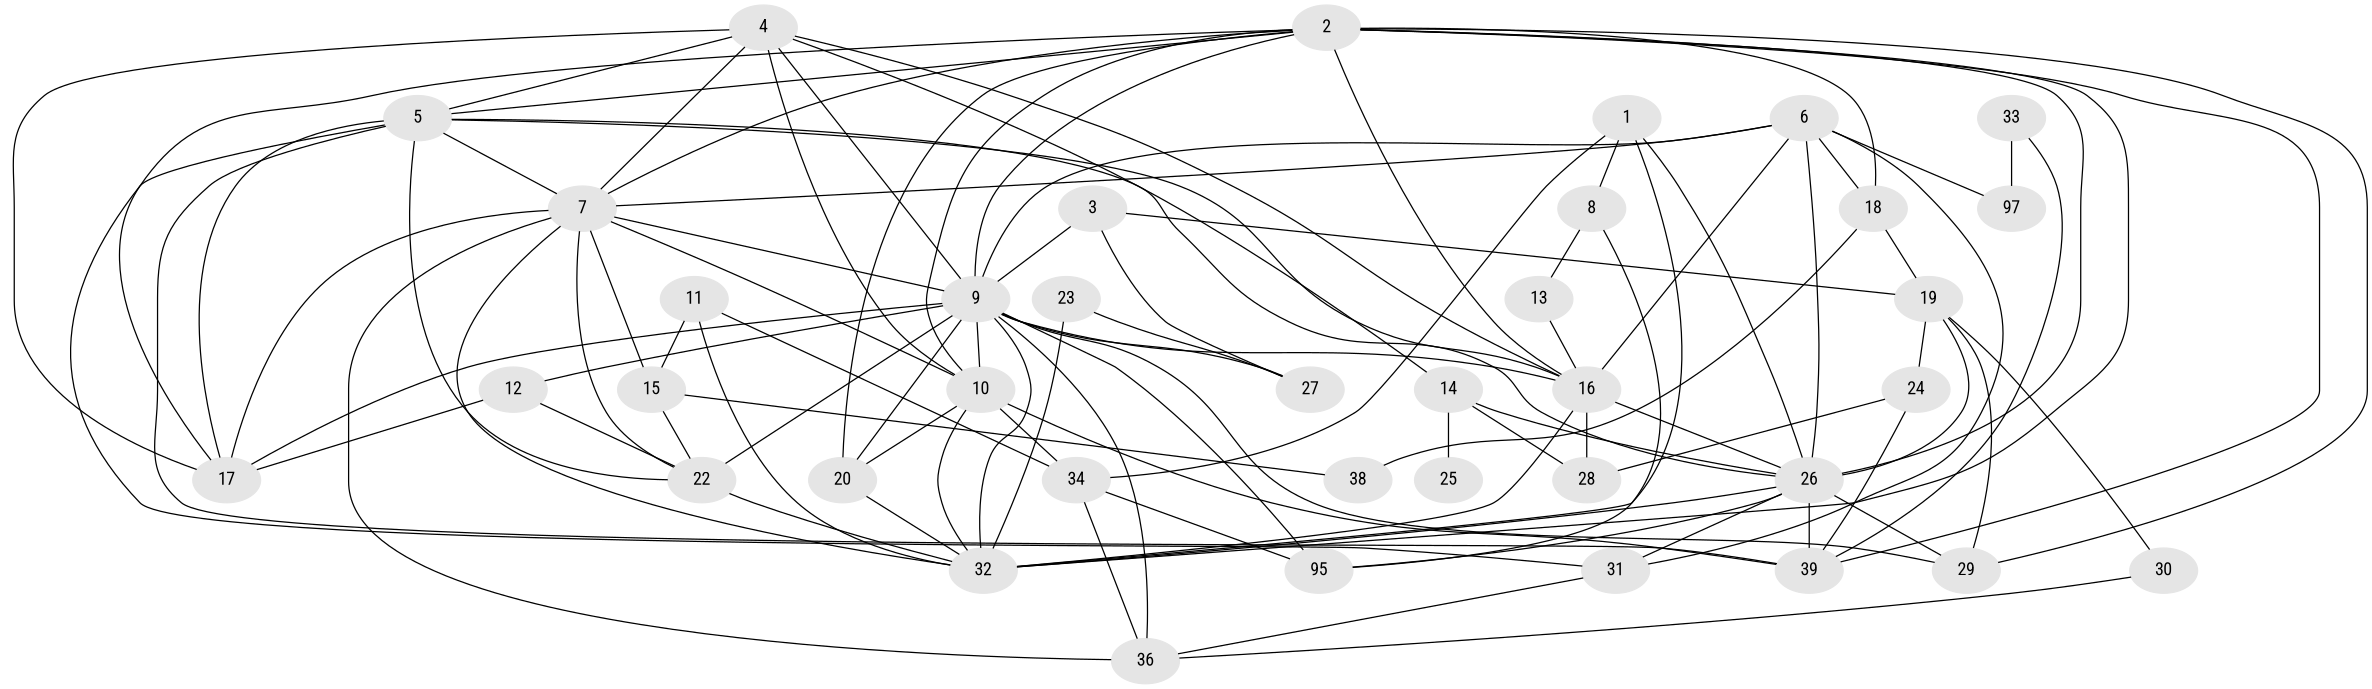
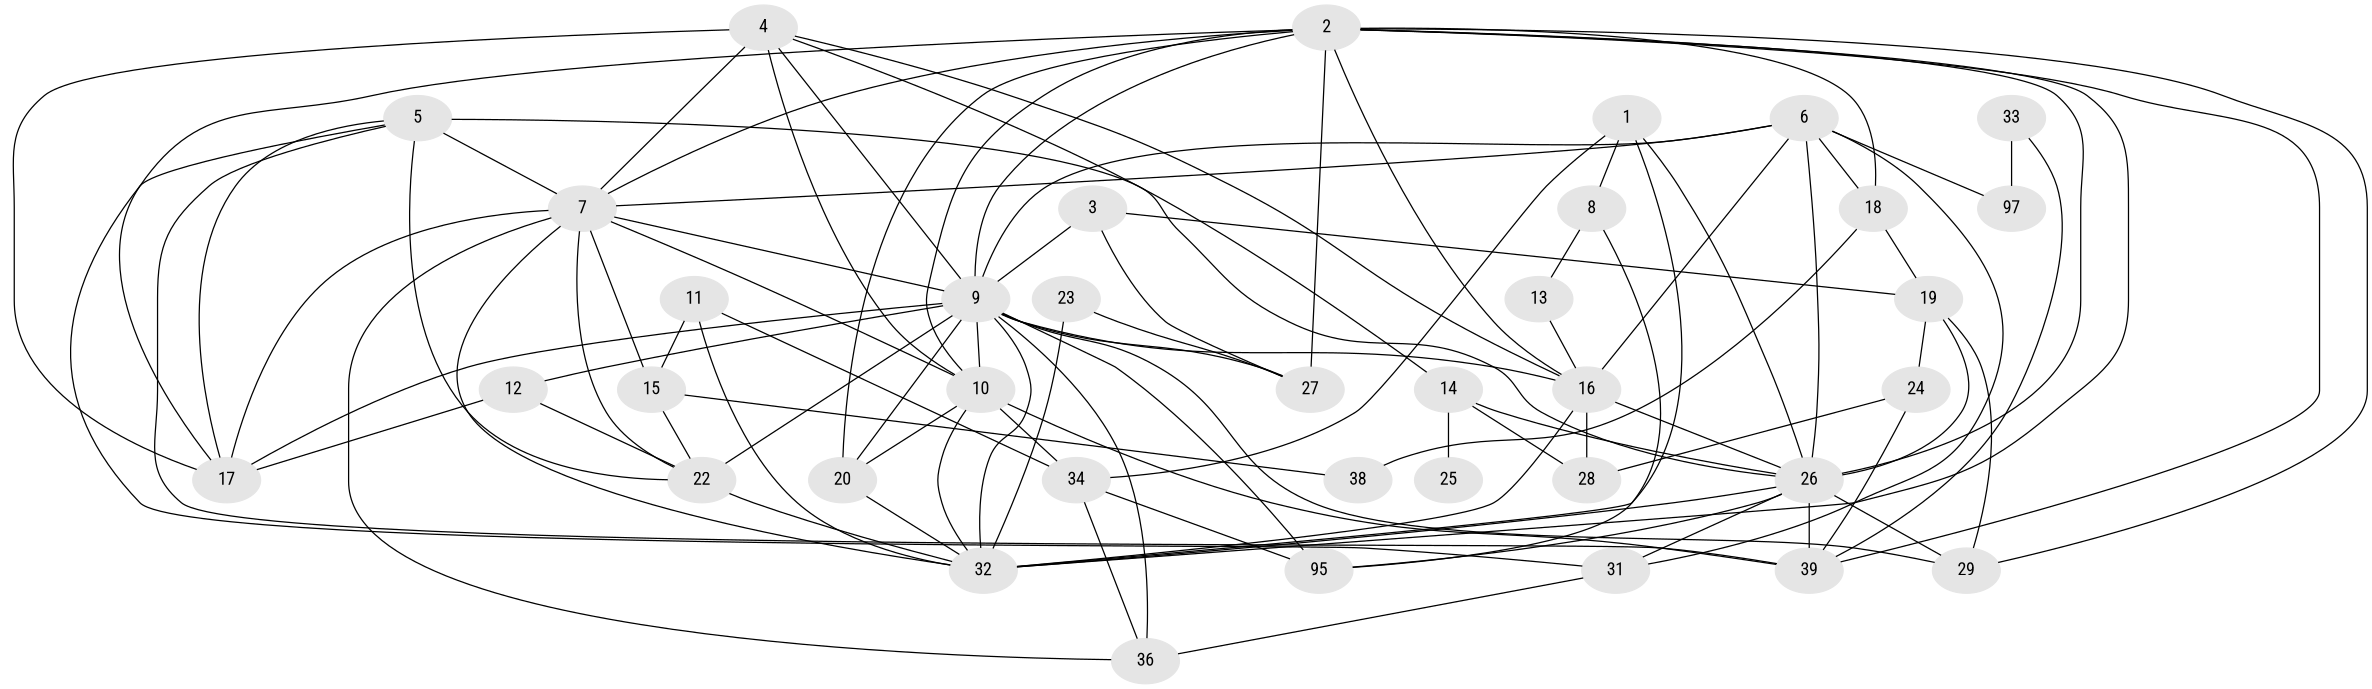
(851, 75) -> (1318, 208)
(577, 76) -> none
(1177, 185) -> none
(2164, 571) -> none
